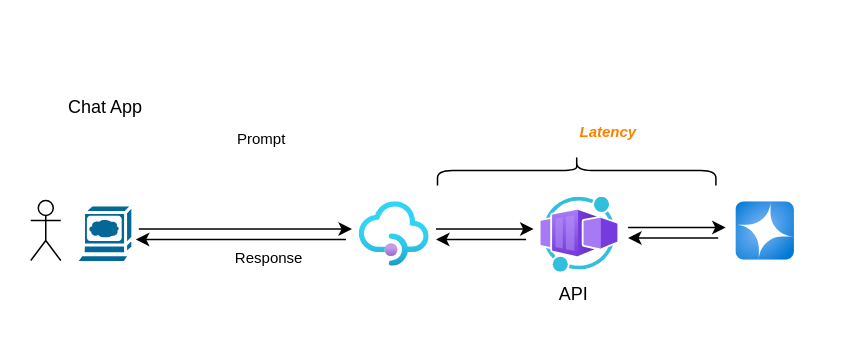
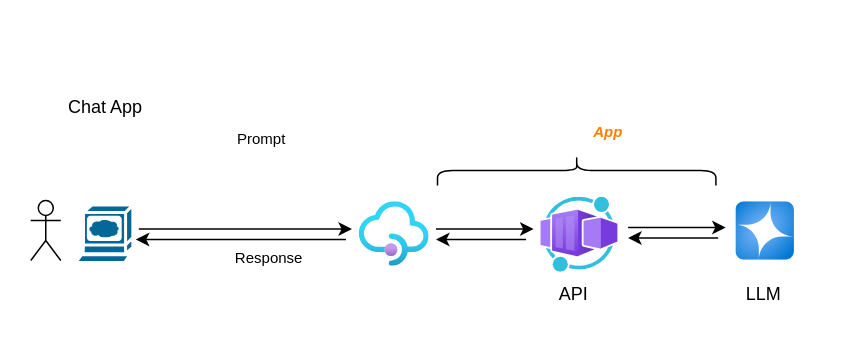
(608, 131) -> (608, 131)
none -> (764, 295)
